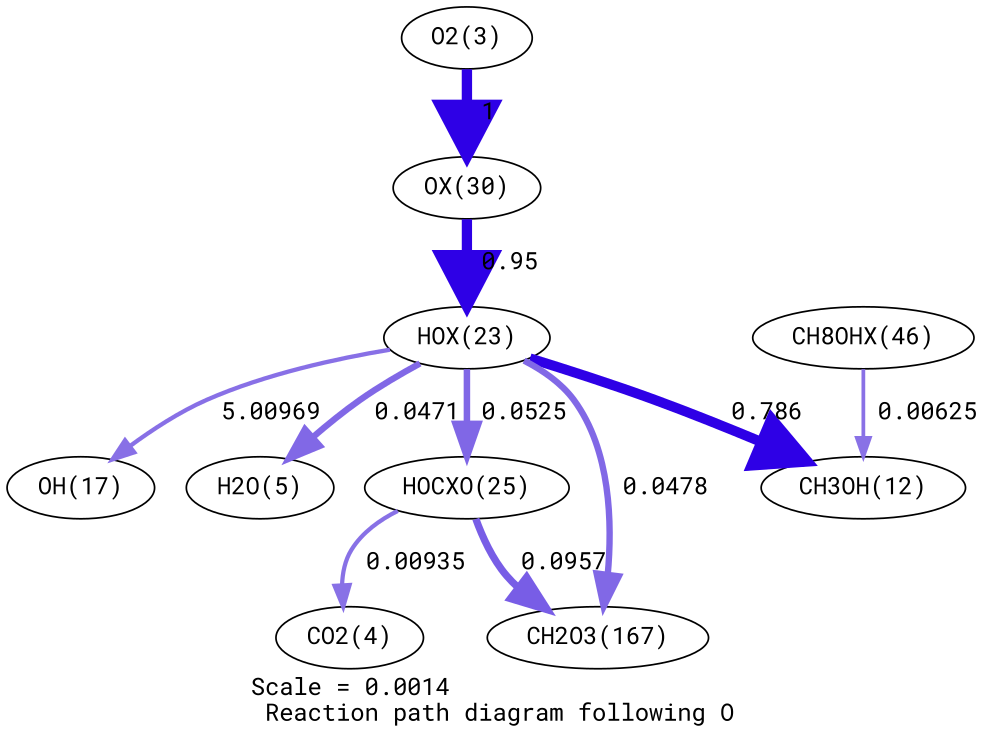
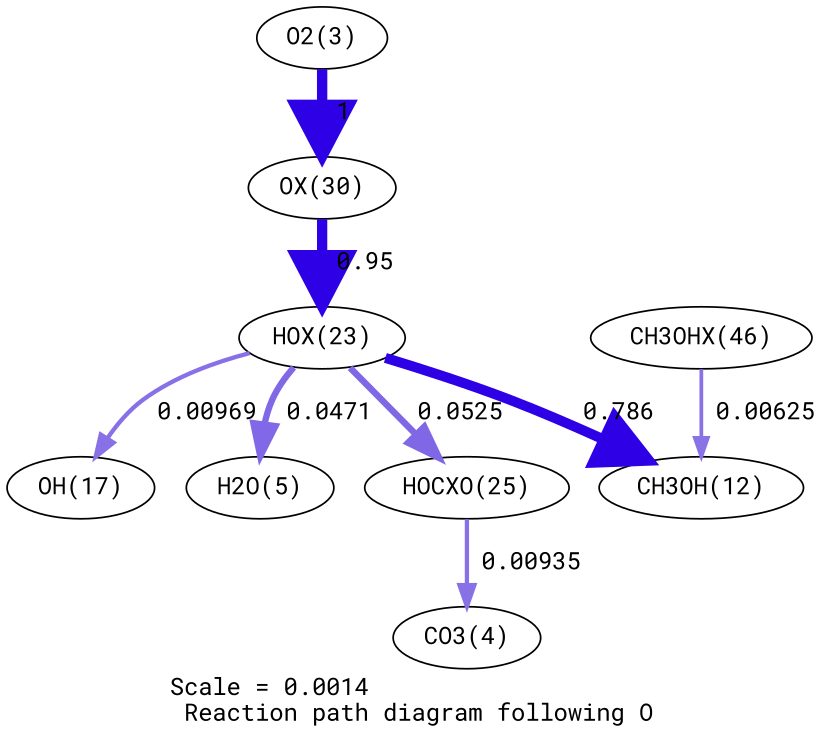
(863, 338) -> (701, 338)
(264, 413) -> (201, 413)
(350, 638) -> (467, 638)
(598, 638) -> none
